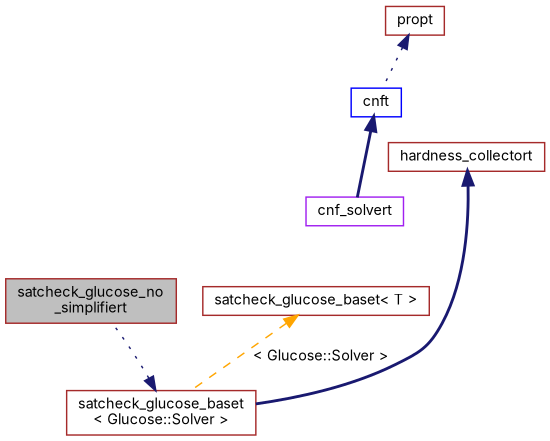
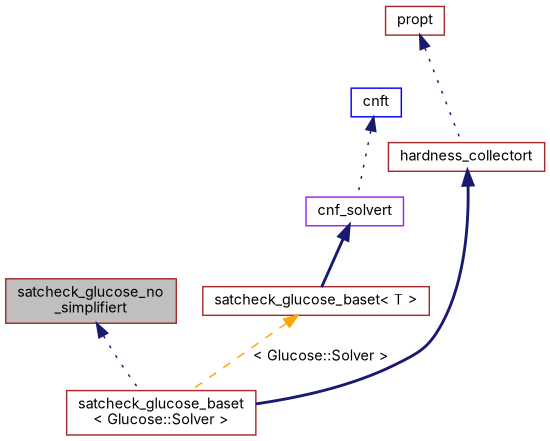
(392, 68) -> (443, 96)
(364, 164) -> (364, 164)
none -> (332, 263)
(131, 350) -> (121, 364)
